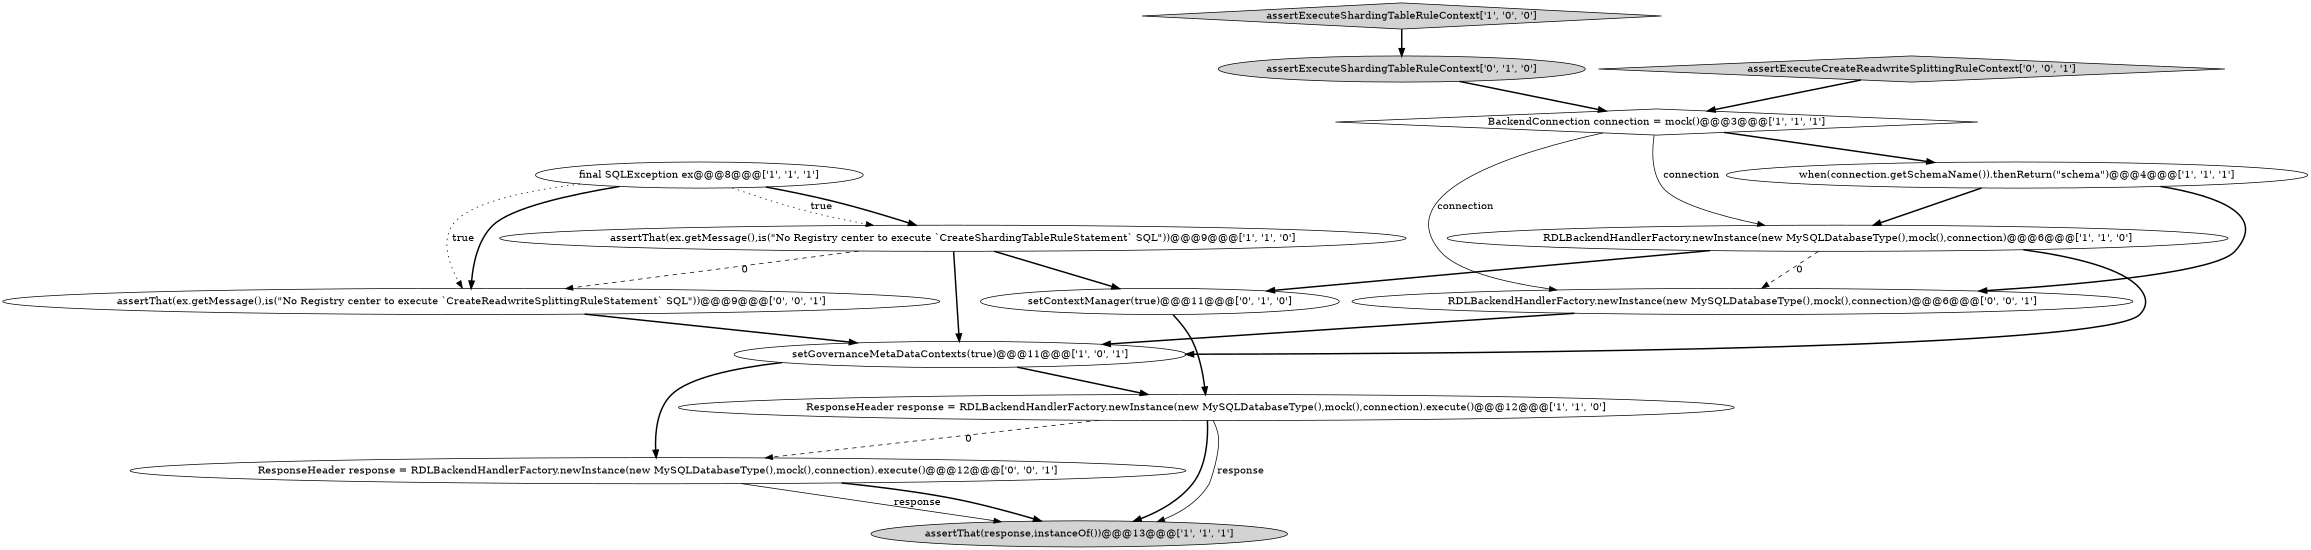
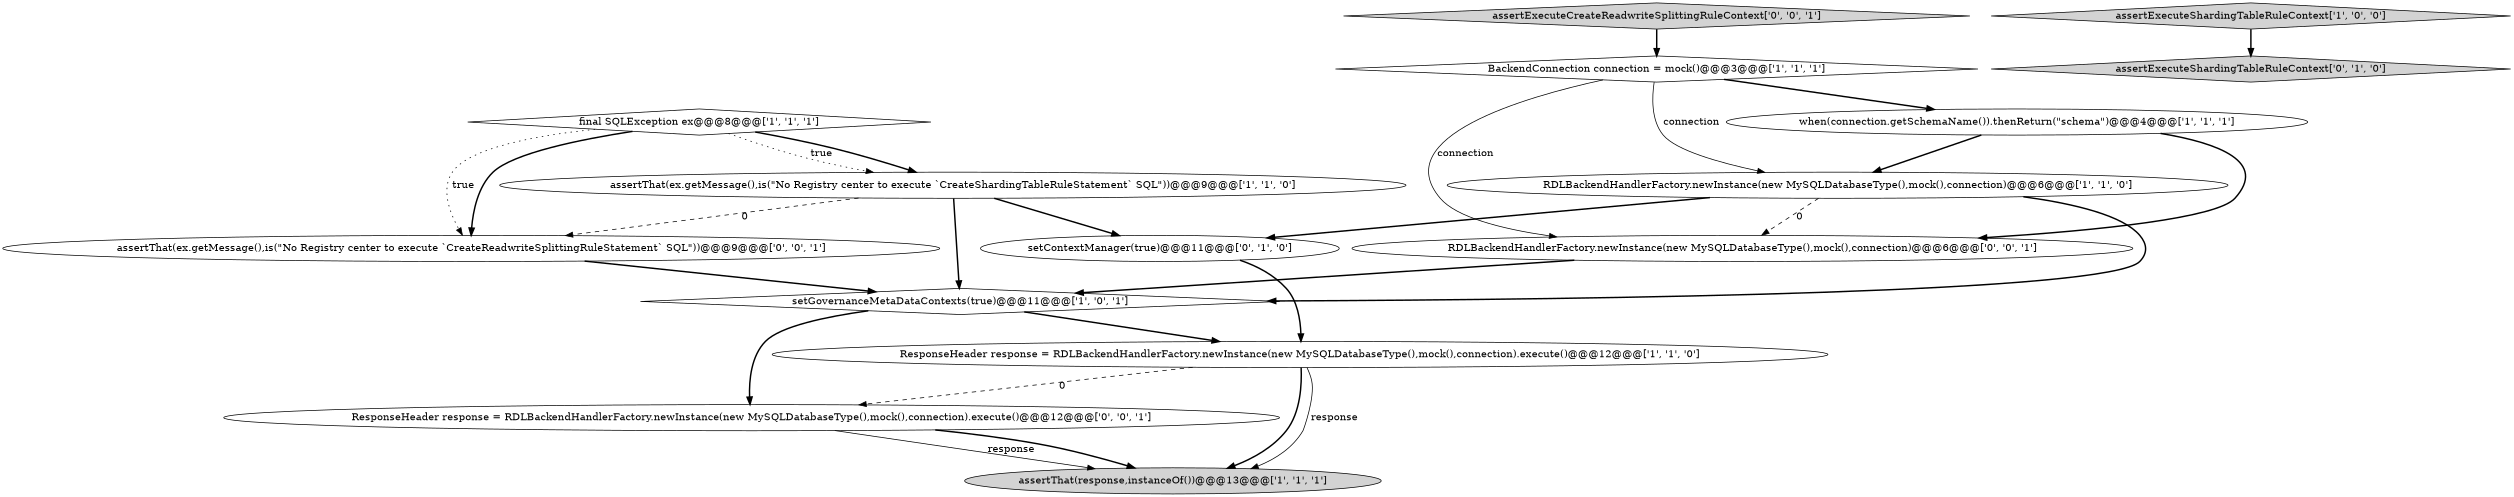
(1402, 69) -> (2251, 69)
(1529, 95) -> none
(699, 175) -> (699, 122)
(960, 354) -> (960, 301)
